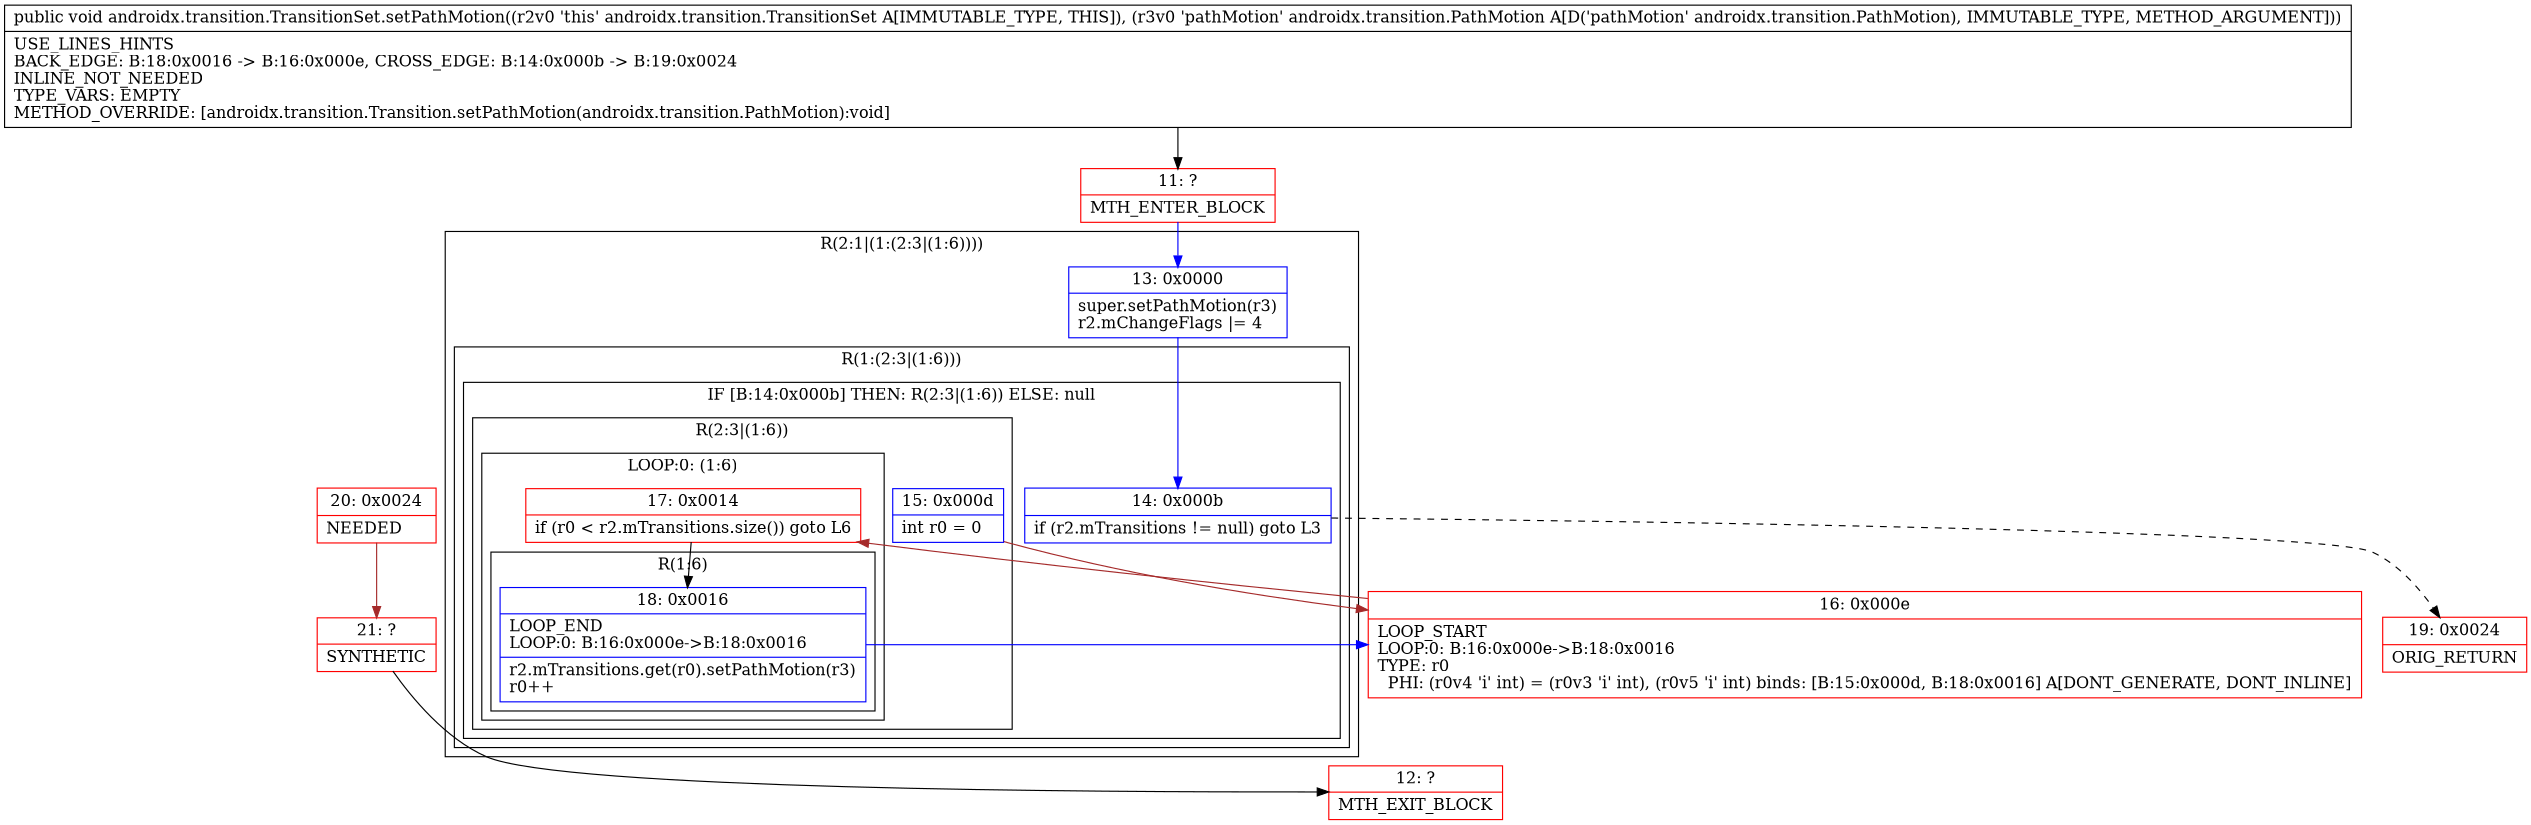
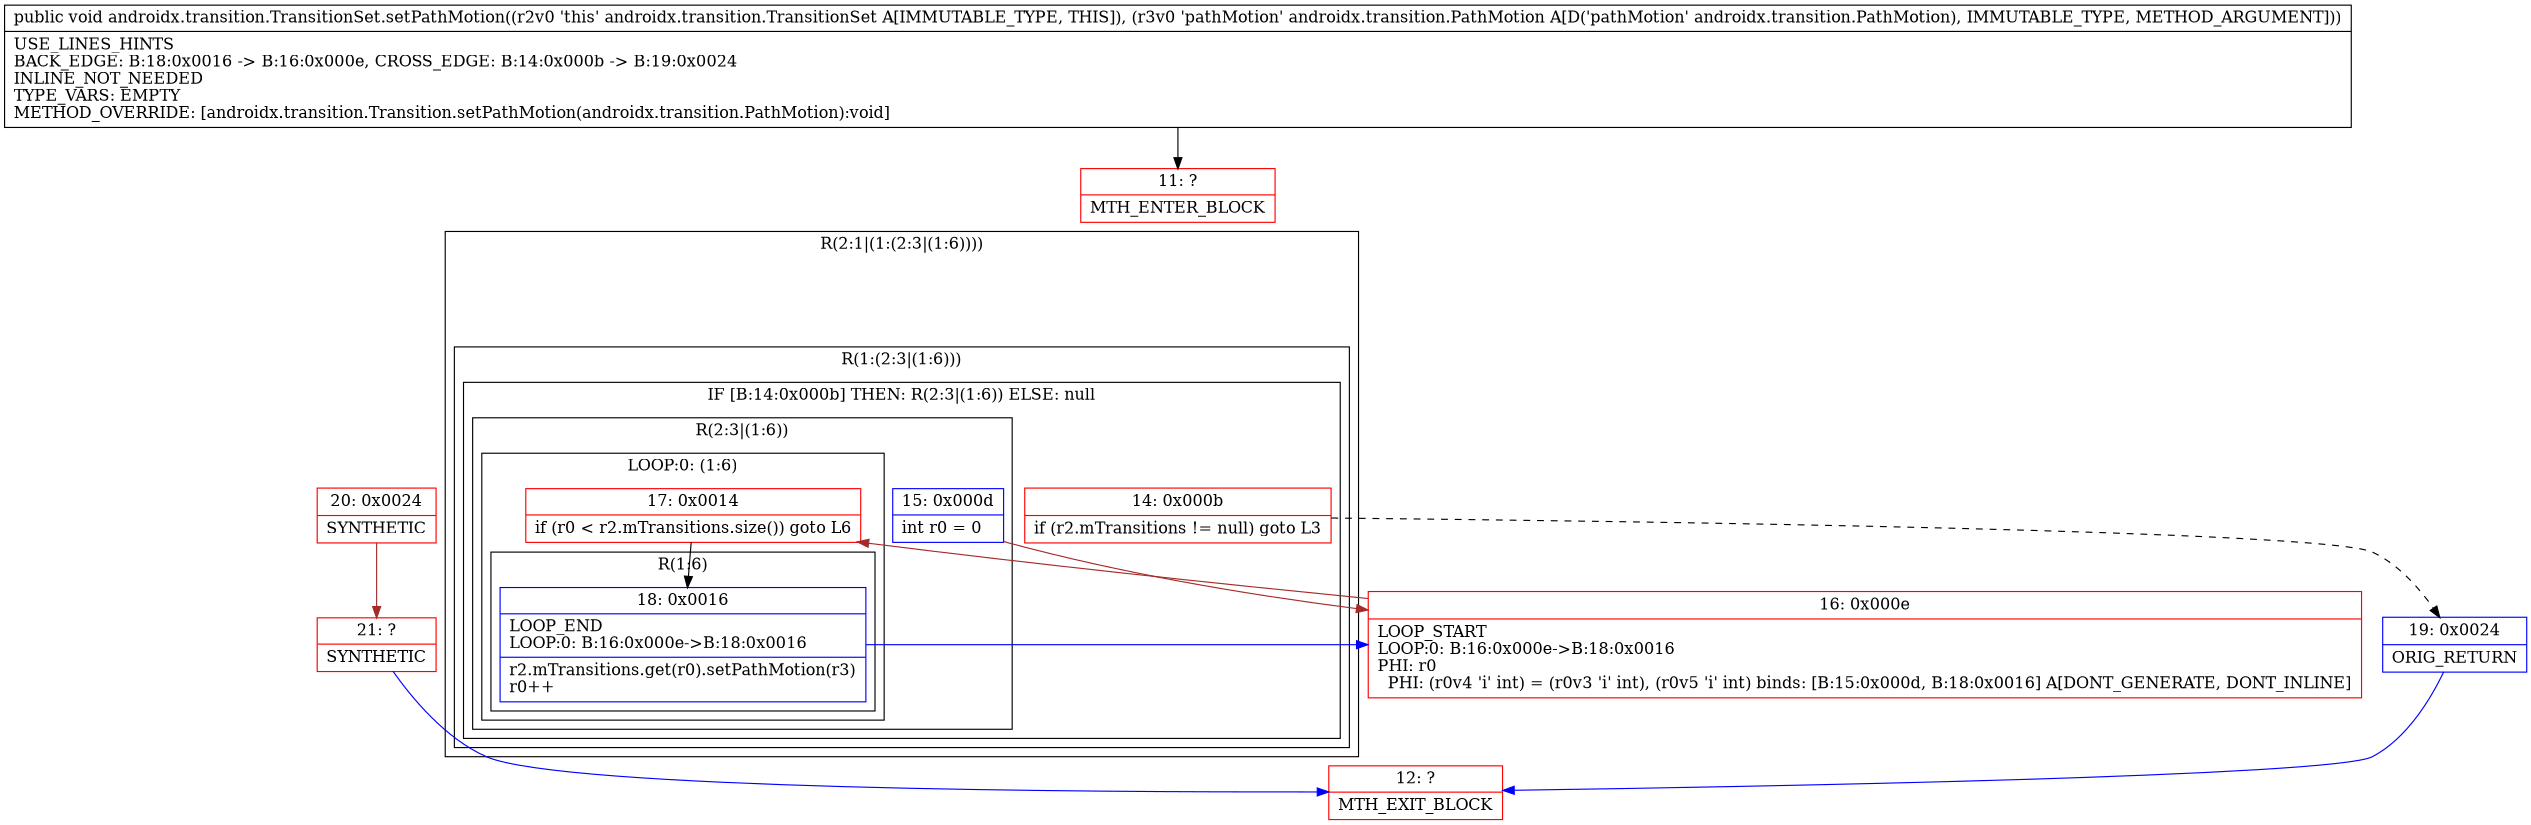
(1178, 302) -> none
(1178, 516) -> (1178, 516)
(365, 529) -> (377, 529)
(2455, 645) -> (2455, 645)
(1416, 666) -> (1410, 666)
none -> (2000, 780)
(837, 786) -> (837, 786)
